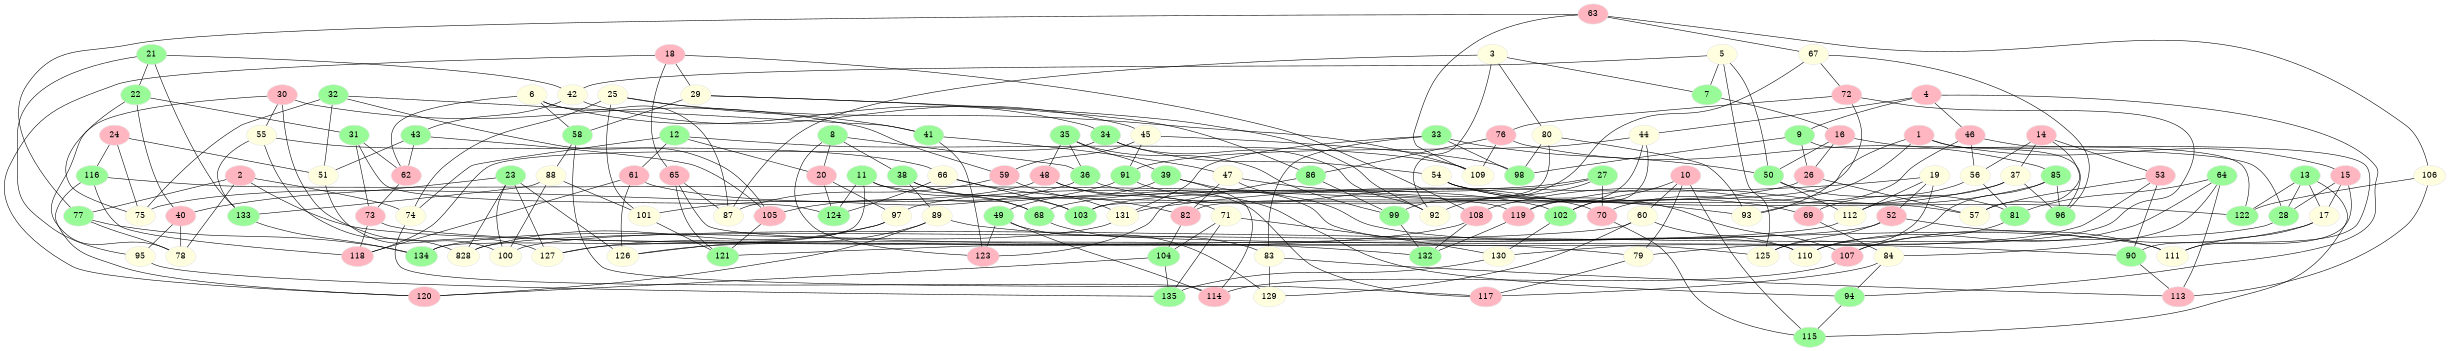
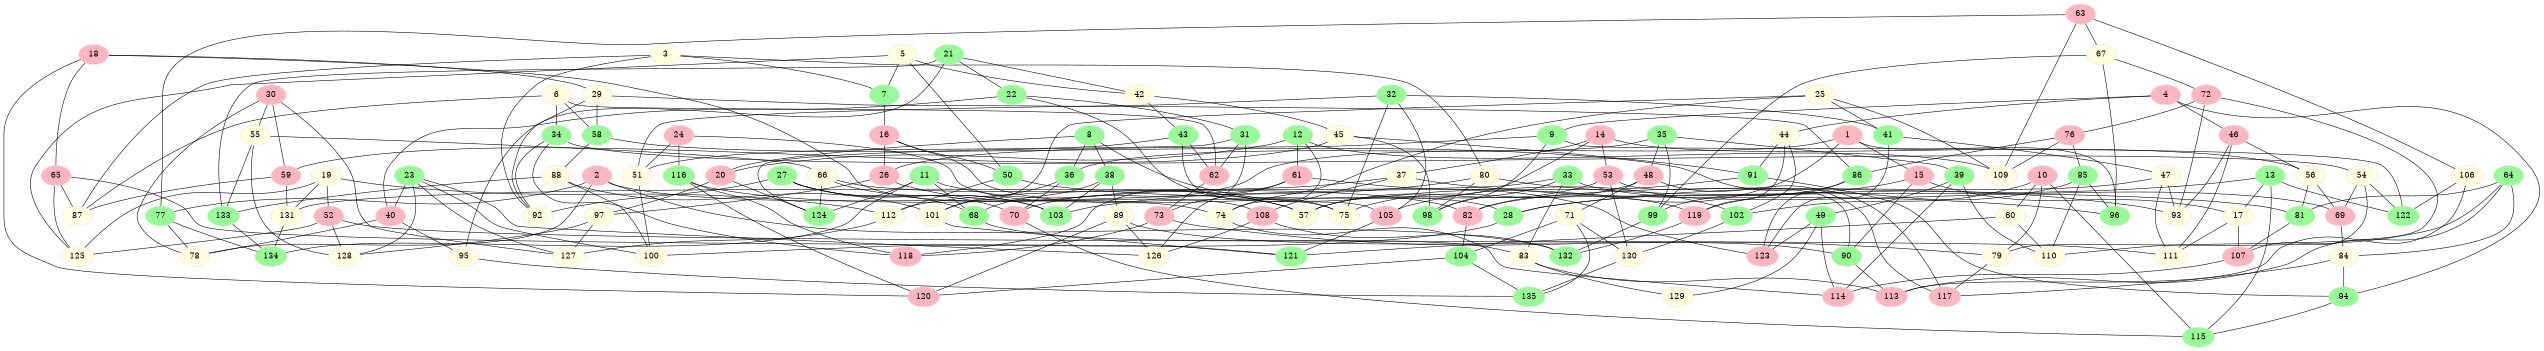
(1564, 155) -> (2142, 192)
(464, 256) -> (345, 256)
(1427, 284) -> none
